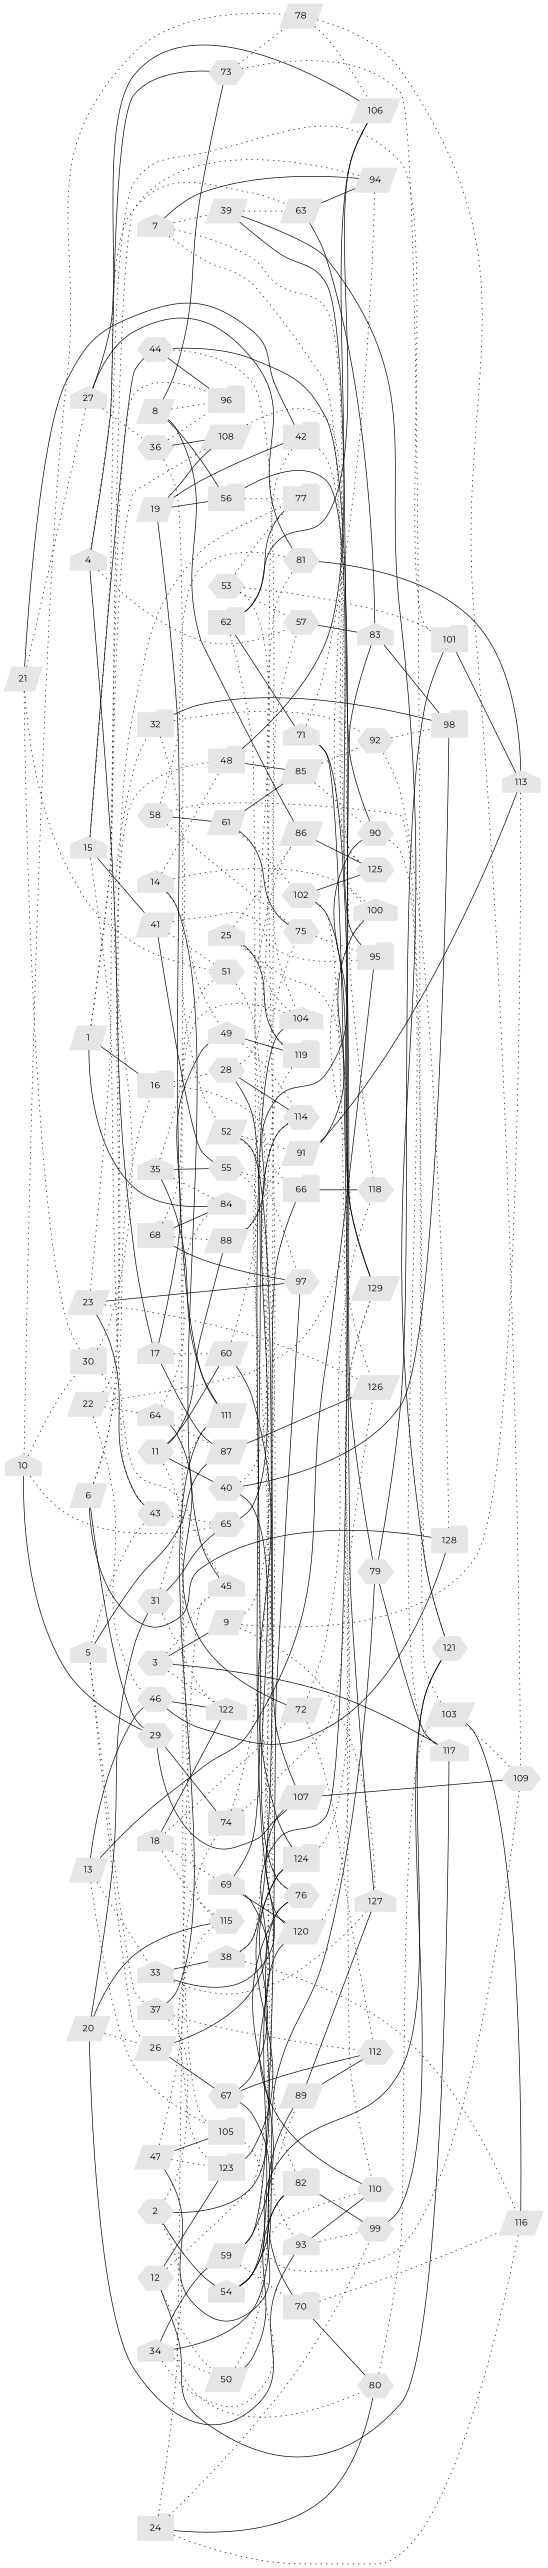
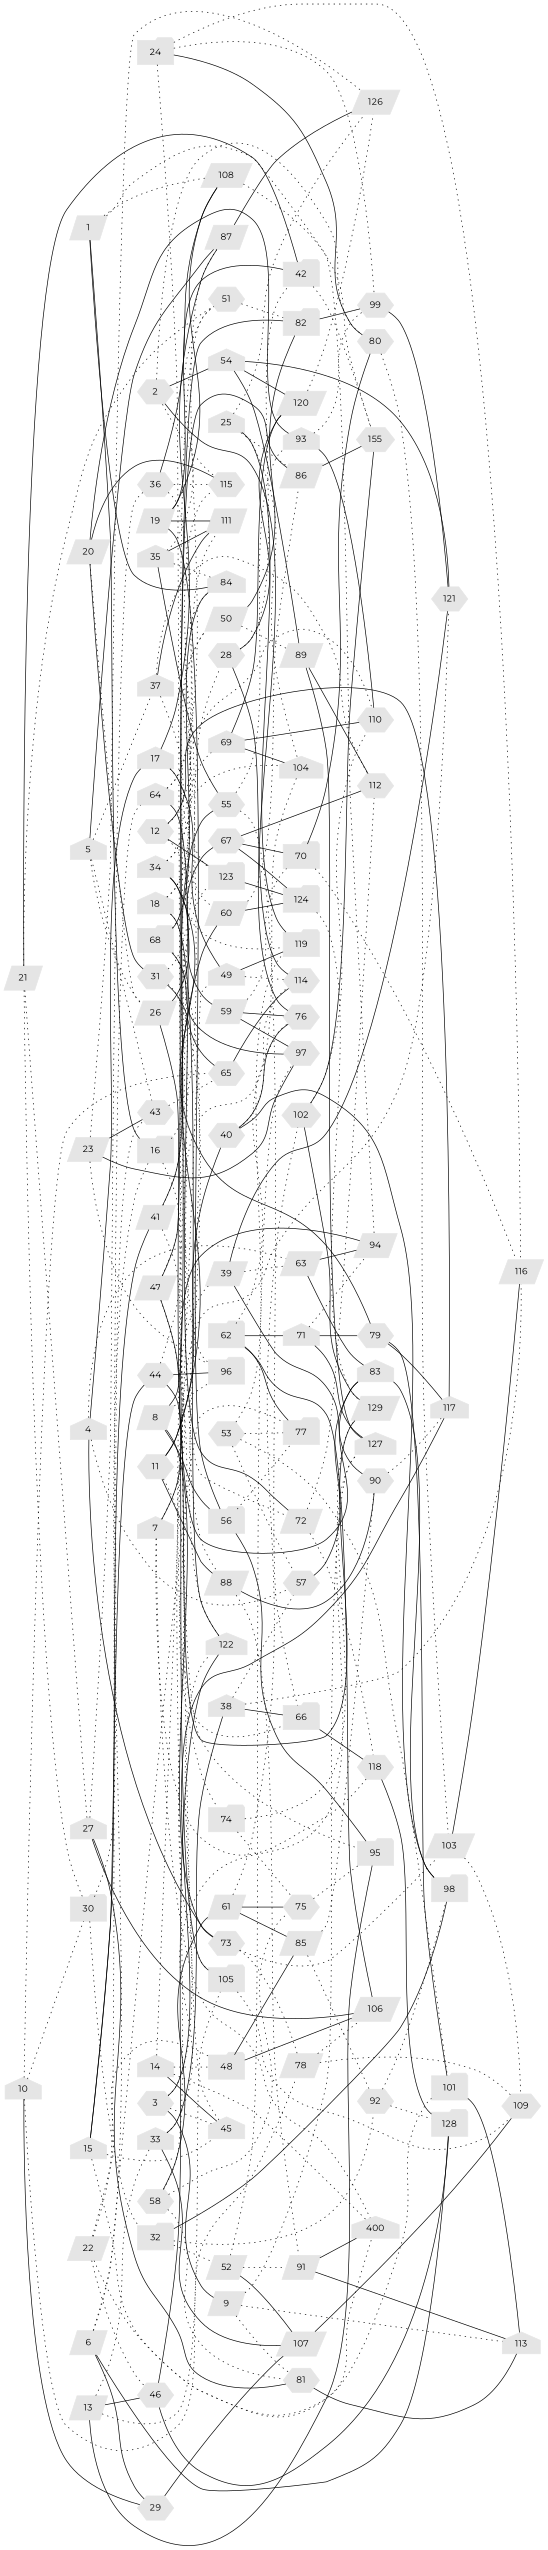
(376, 870) -> (376, 440)
(376, 911) -> (376, 2228)
(196, 1785) -> none
none -> (406, 1947)
